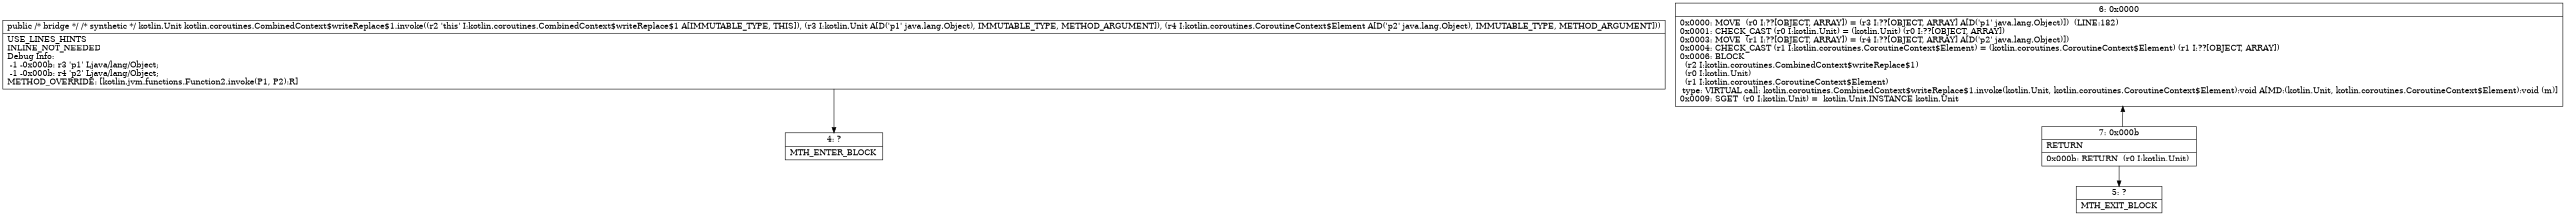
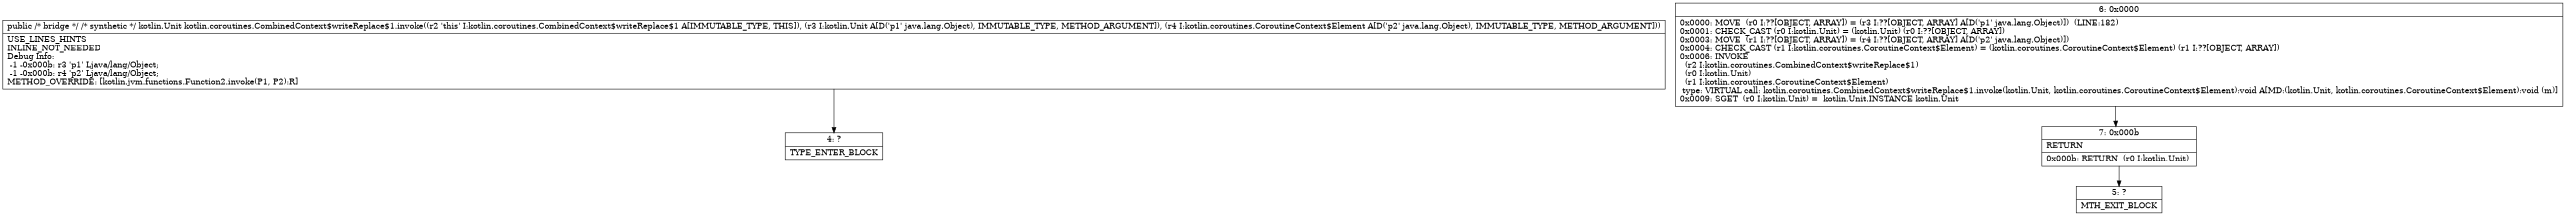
(1715, 57) -> (1717, 57)
(2123, 119) -> (2115, 114)
(833, 153) -> (834, 153)
